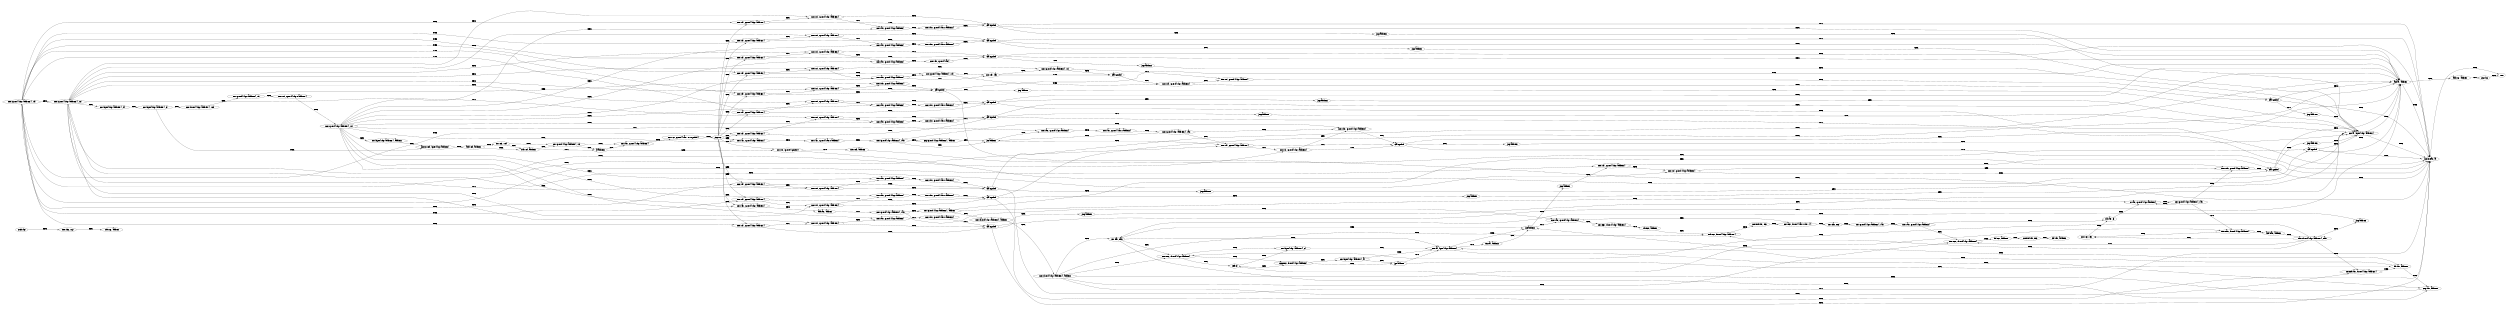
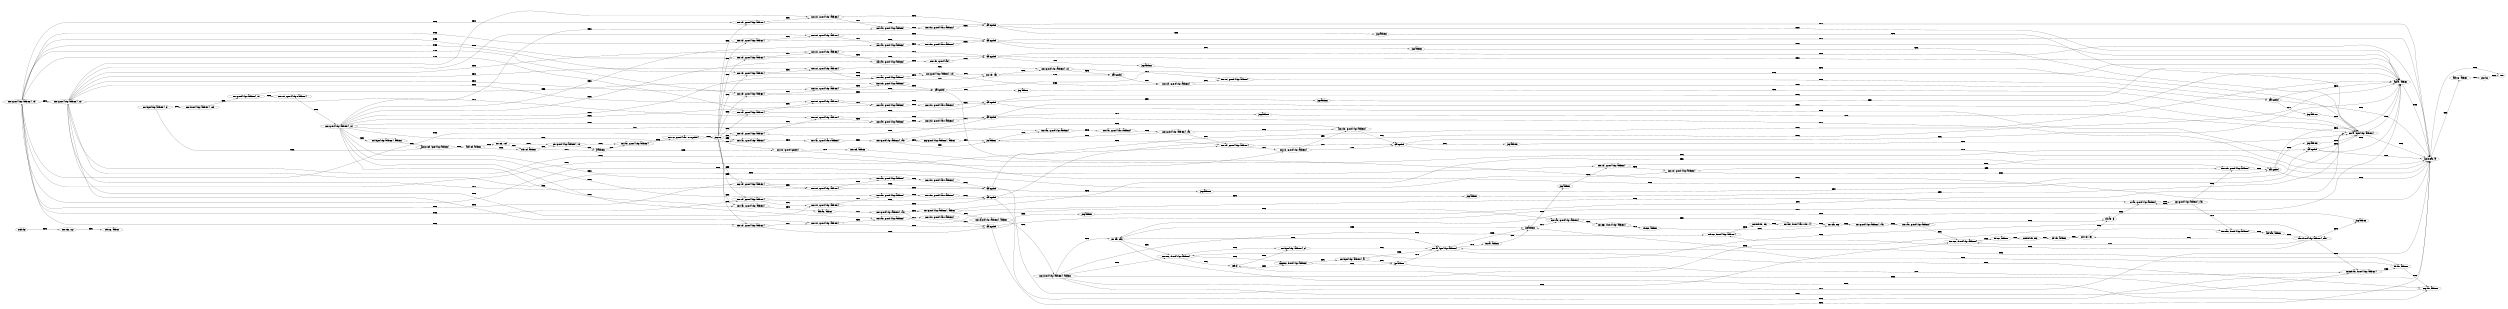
(2429, 80) -> (2445, 119)
(112, 107) -> none
(1679, 233) -> (1743, 230)
(2156, 235) -> (2073, 238)
(1898, 267) -> (1872, 272)
